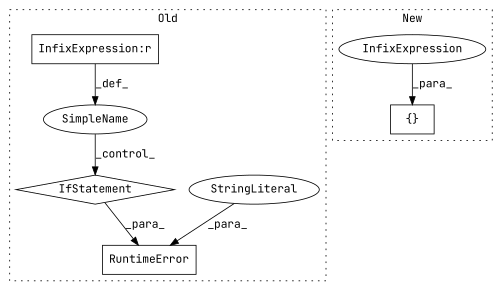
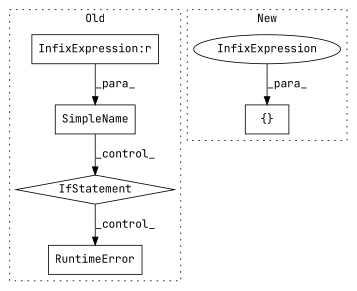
(112, 84) -> (115, 84)
(95, 119) -> (95, 119)
(254, 190) -> none
(145, 225) -> (125, 225)
